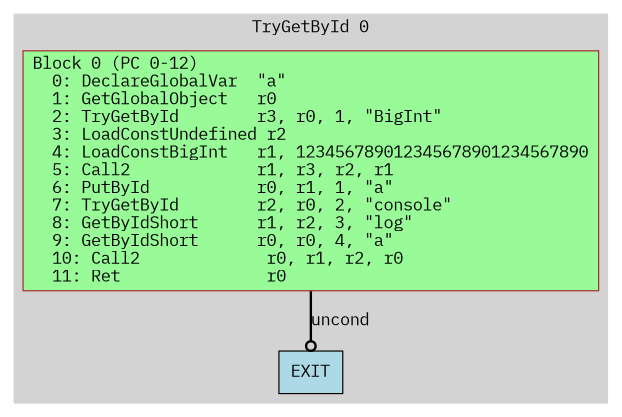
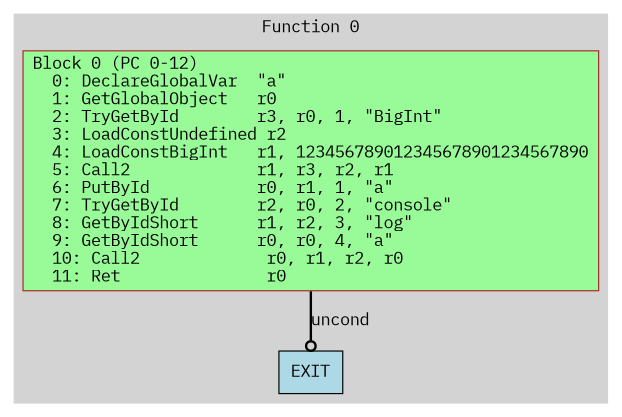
(311, 28) -> (311, 28)
